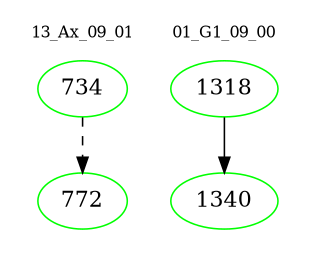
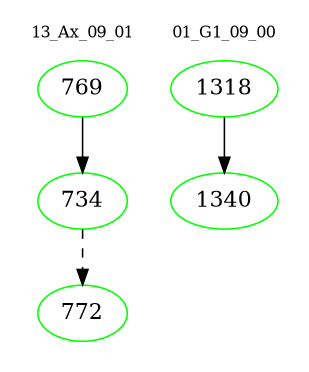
none -> (83, 89)
